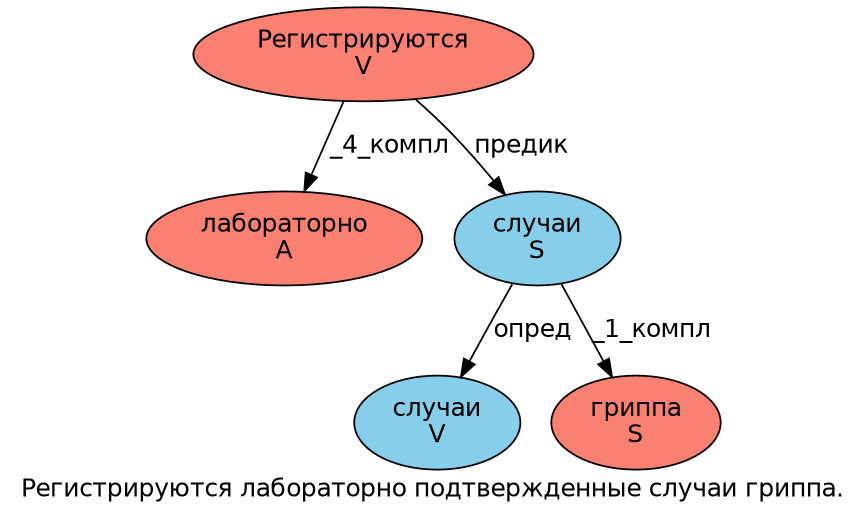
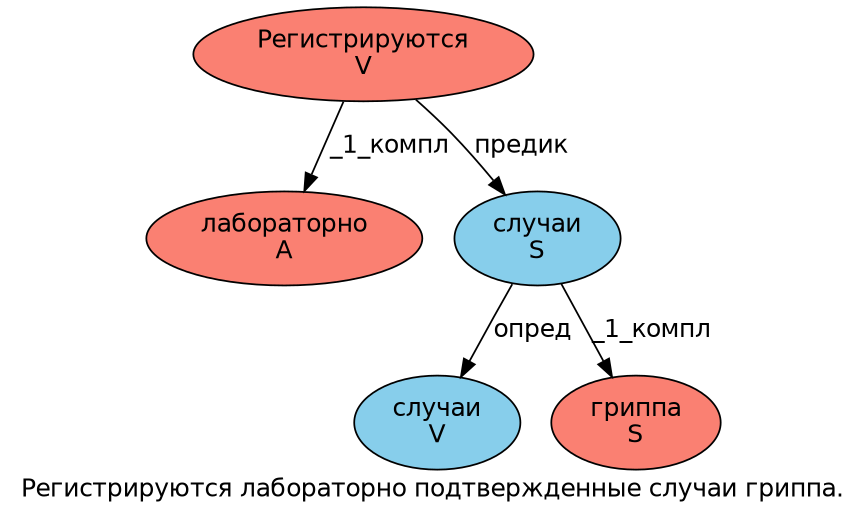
(390, 146) -> (390, 146)
